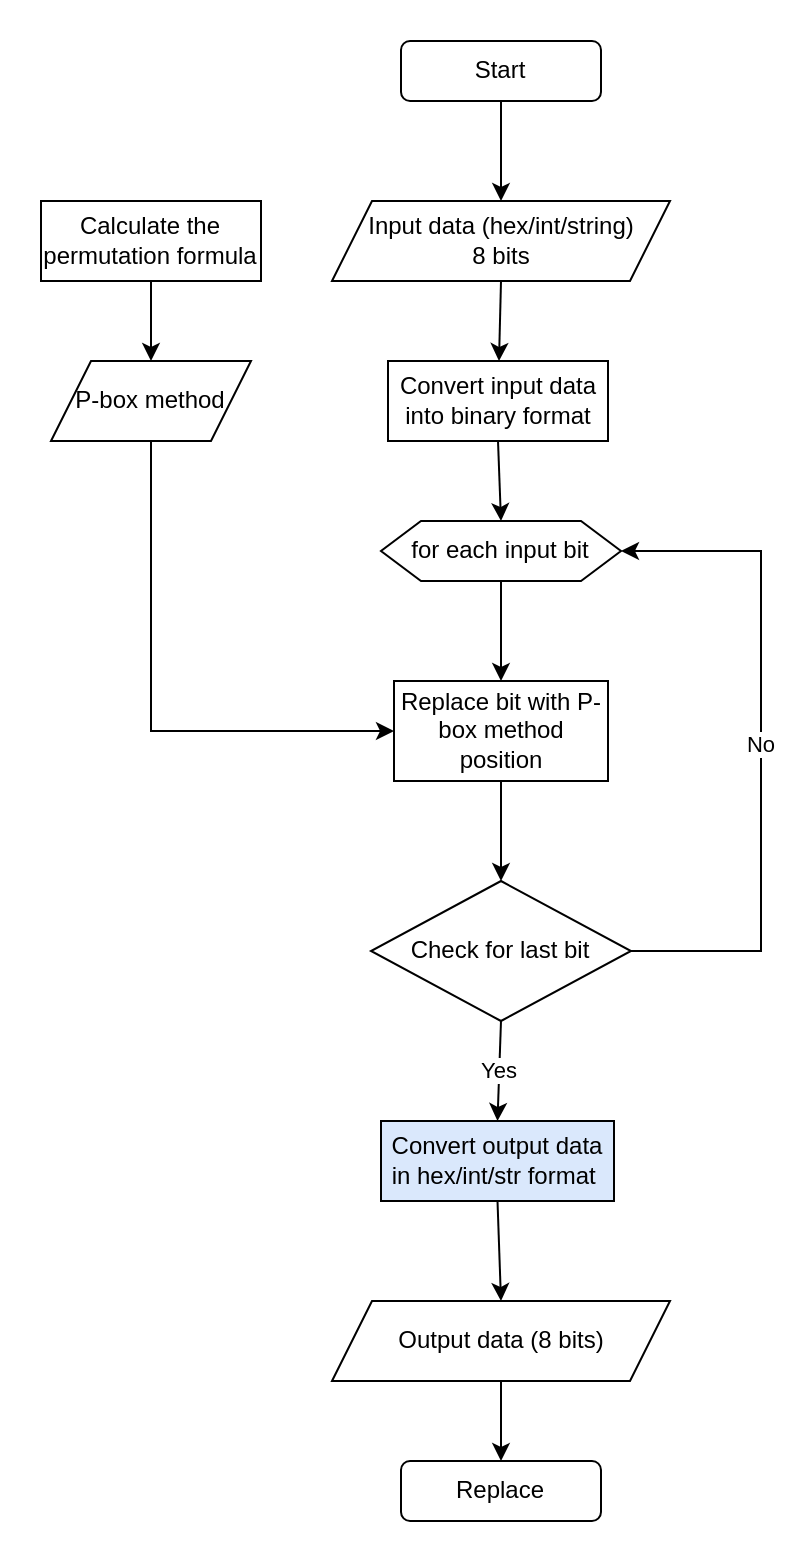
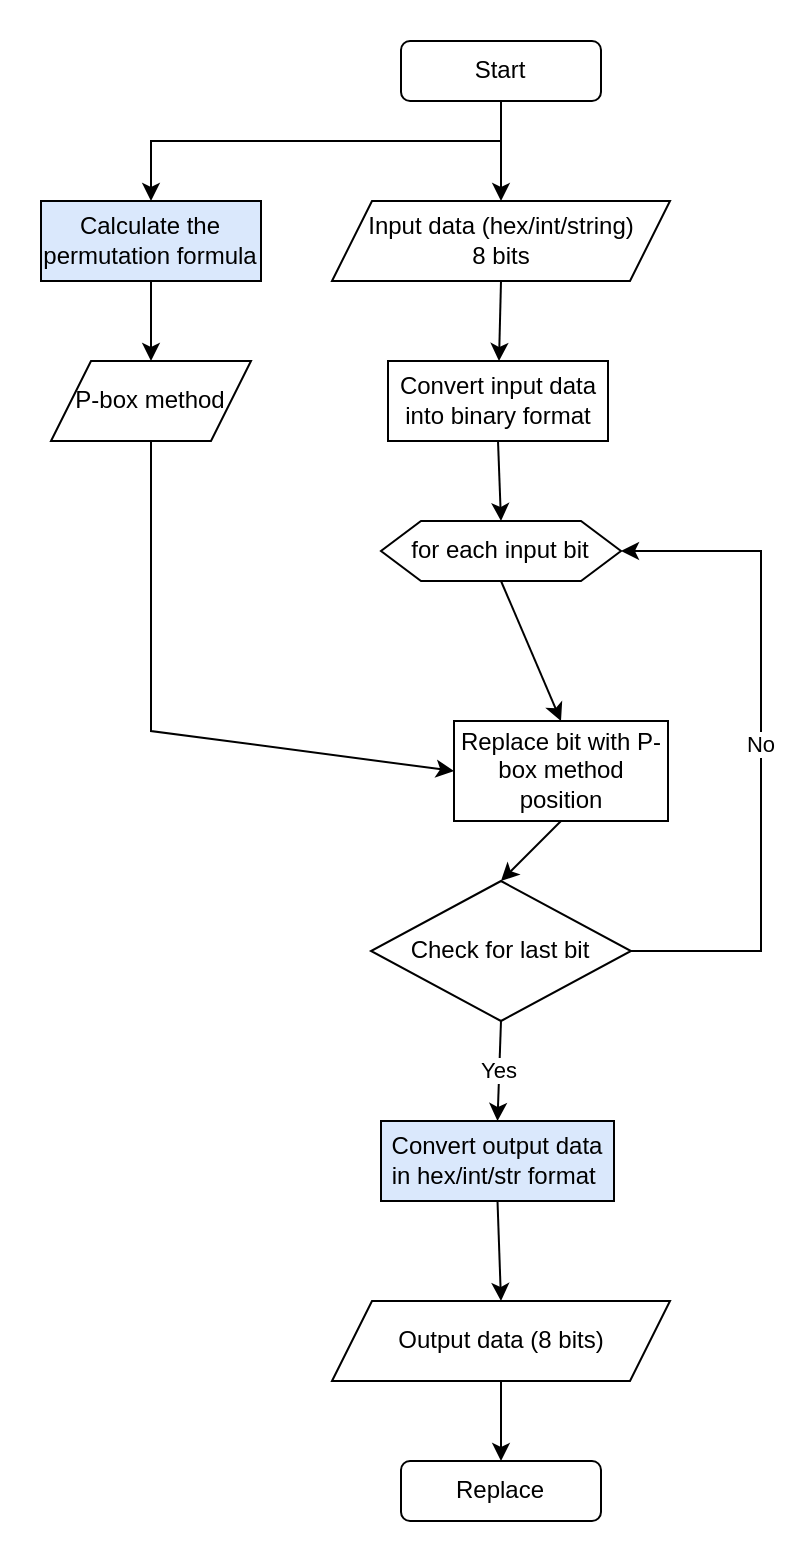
none -> (301, 141)
(151, 241) -> (151, 241)
(501, 731) -> (561, 771)
